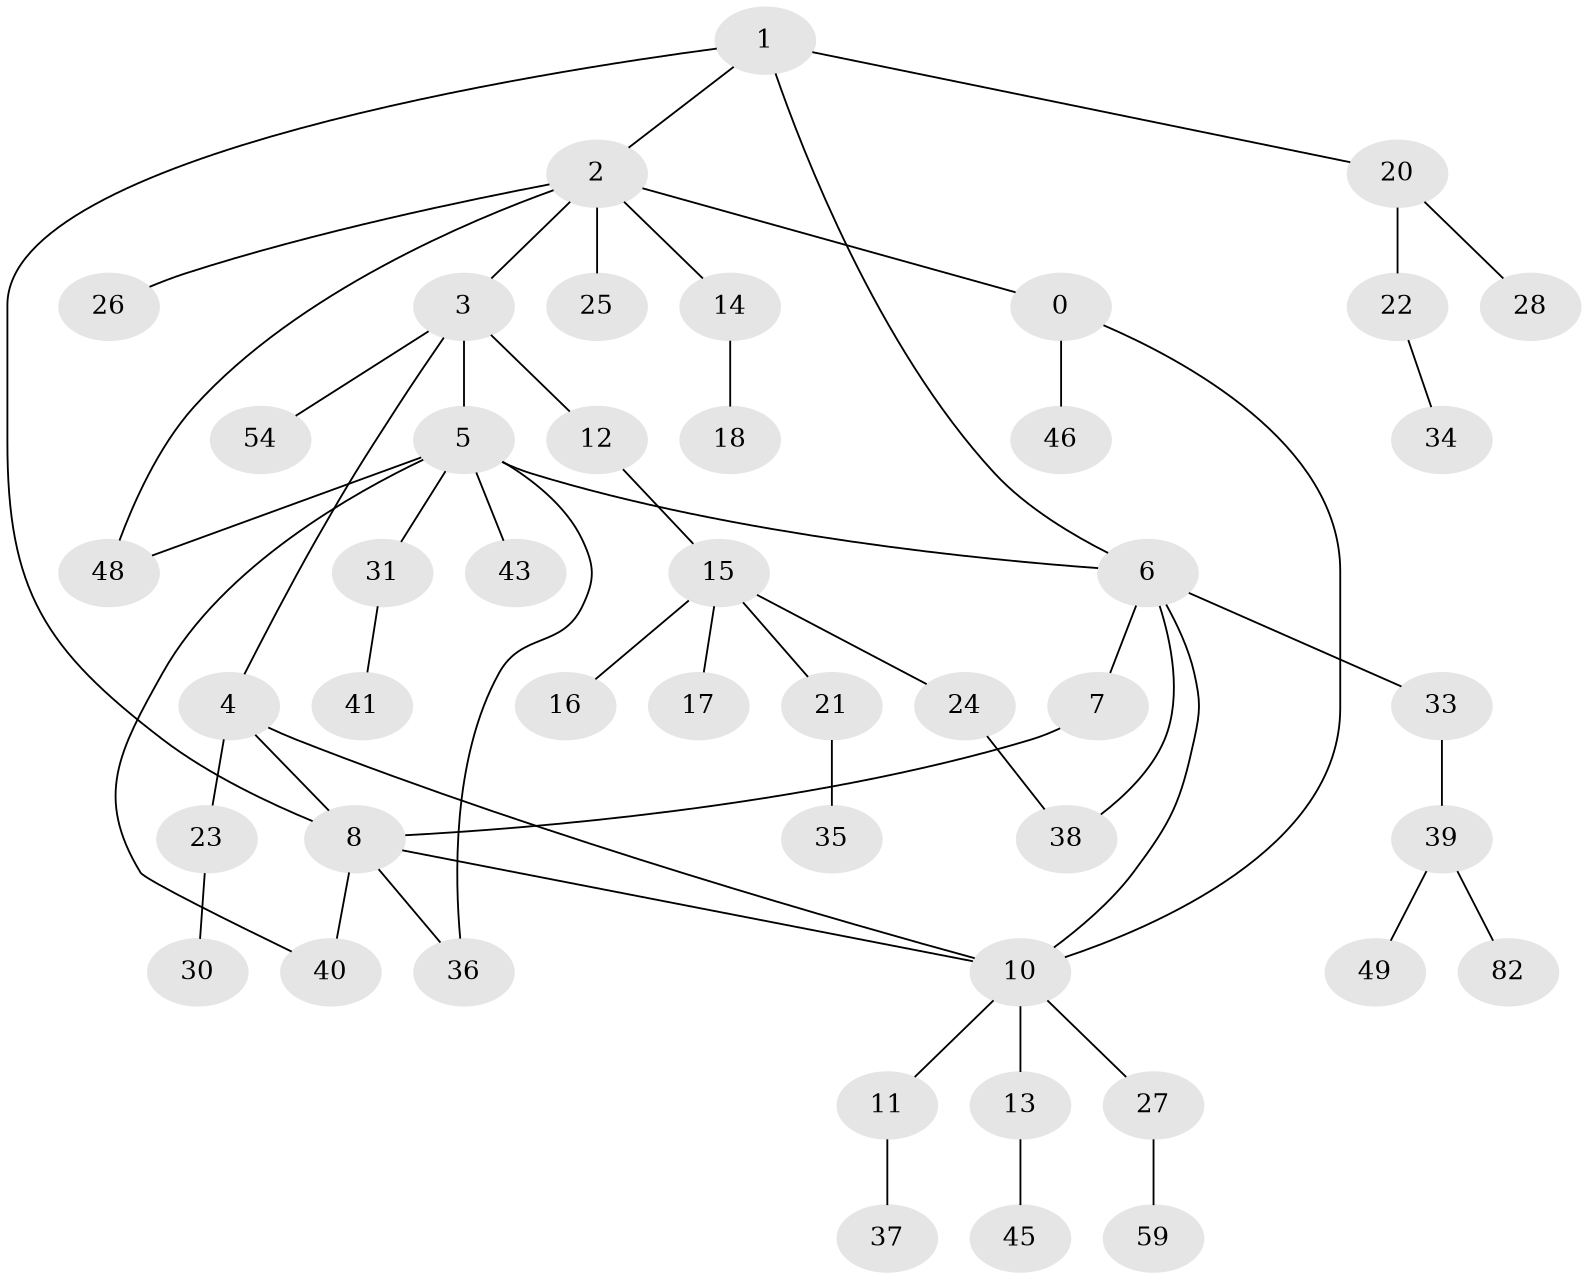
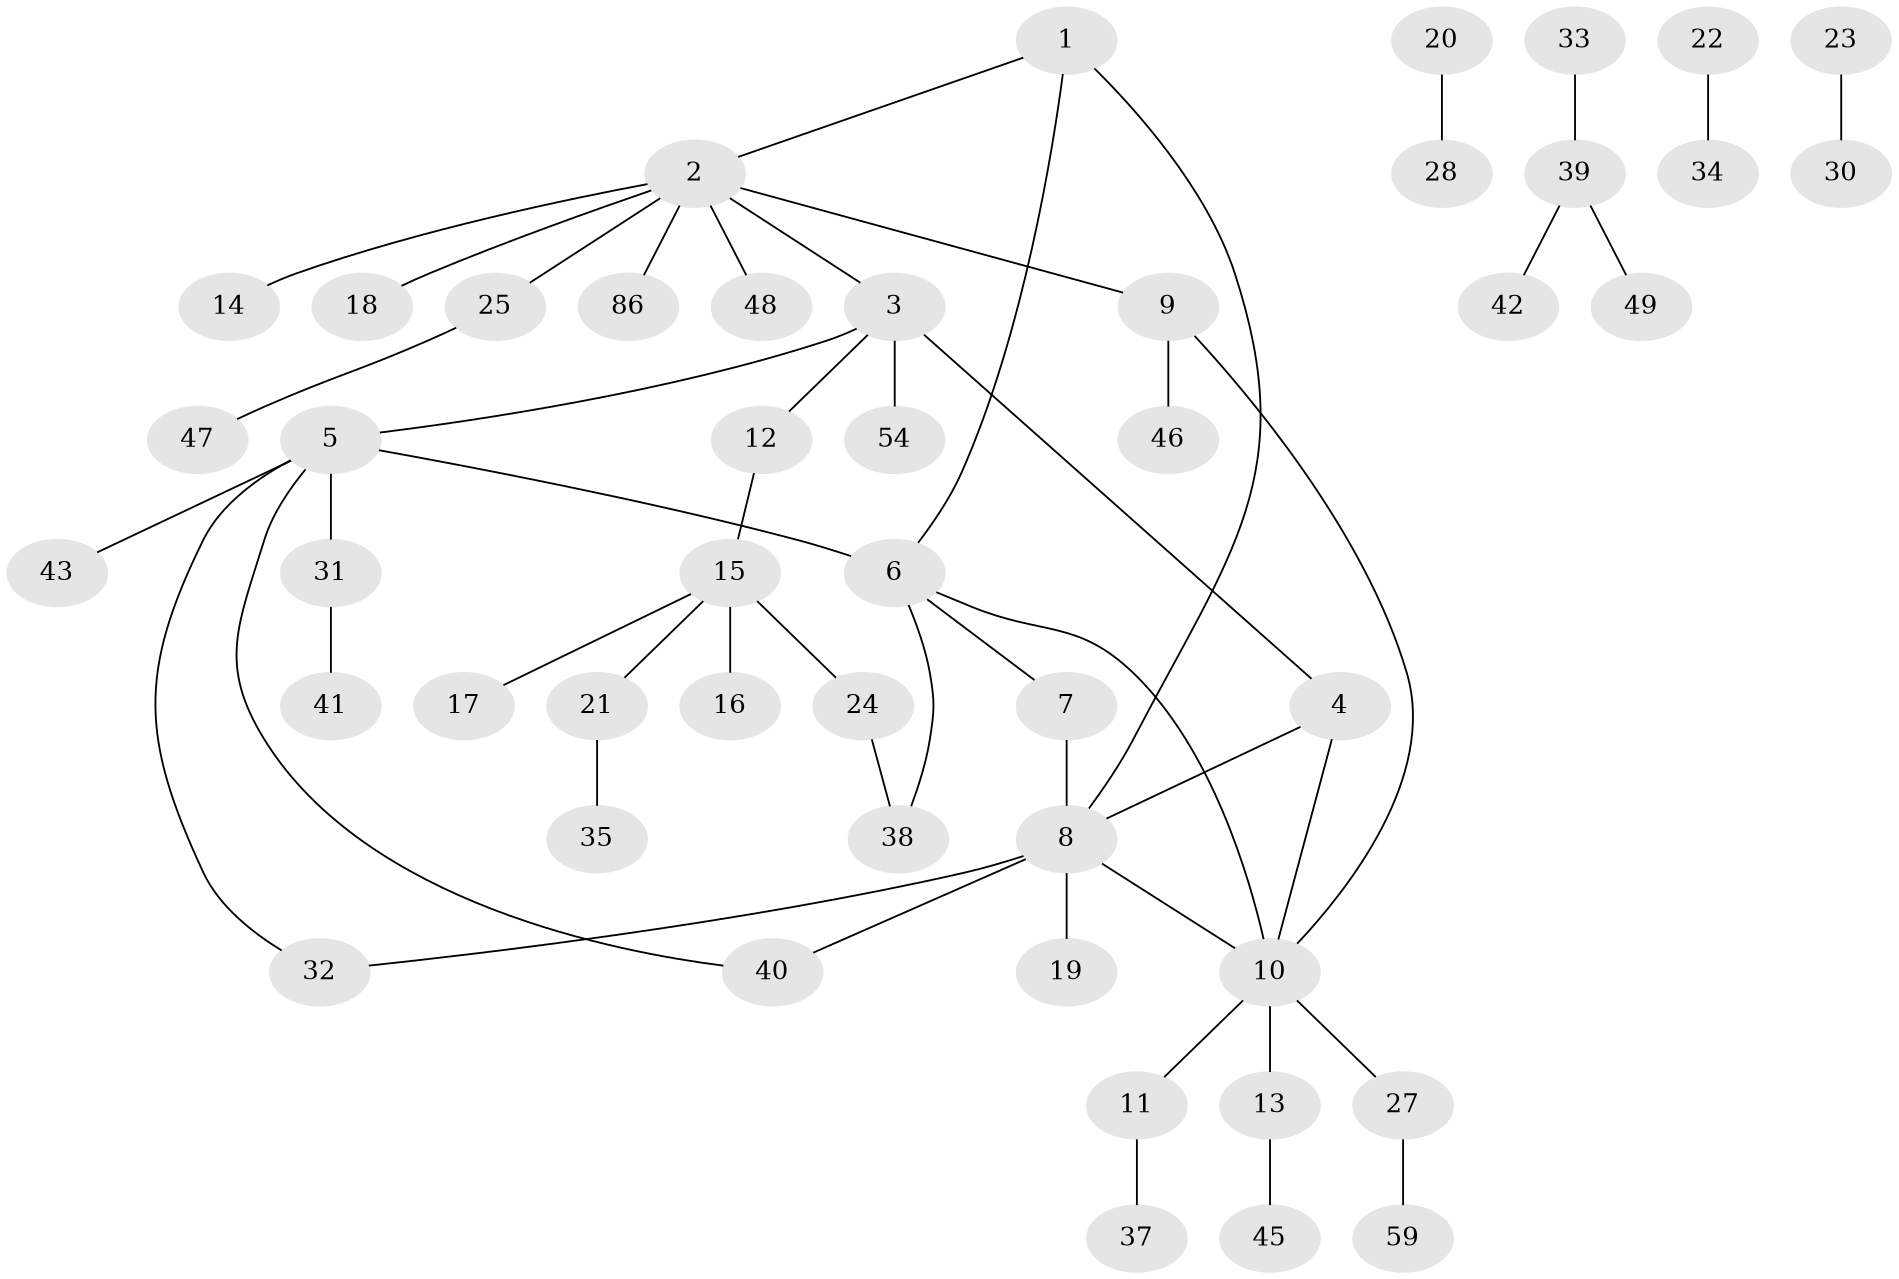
(1081, 107) -> none
(1398, 241) -> none
(109, 307) -> (629, 307)
(1061, 307) -> (1168, 307)
(730, 374) -> (525, 236)
none -> (198, 440)
(287, 506) -> none
(1295, 640) -> none
(220, 762) -> none
(464, 972) -> (320, 972)
none -> (1067, 972)
(1508, 972) -> (1508, 307)
